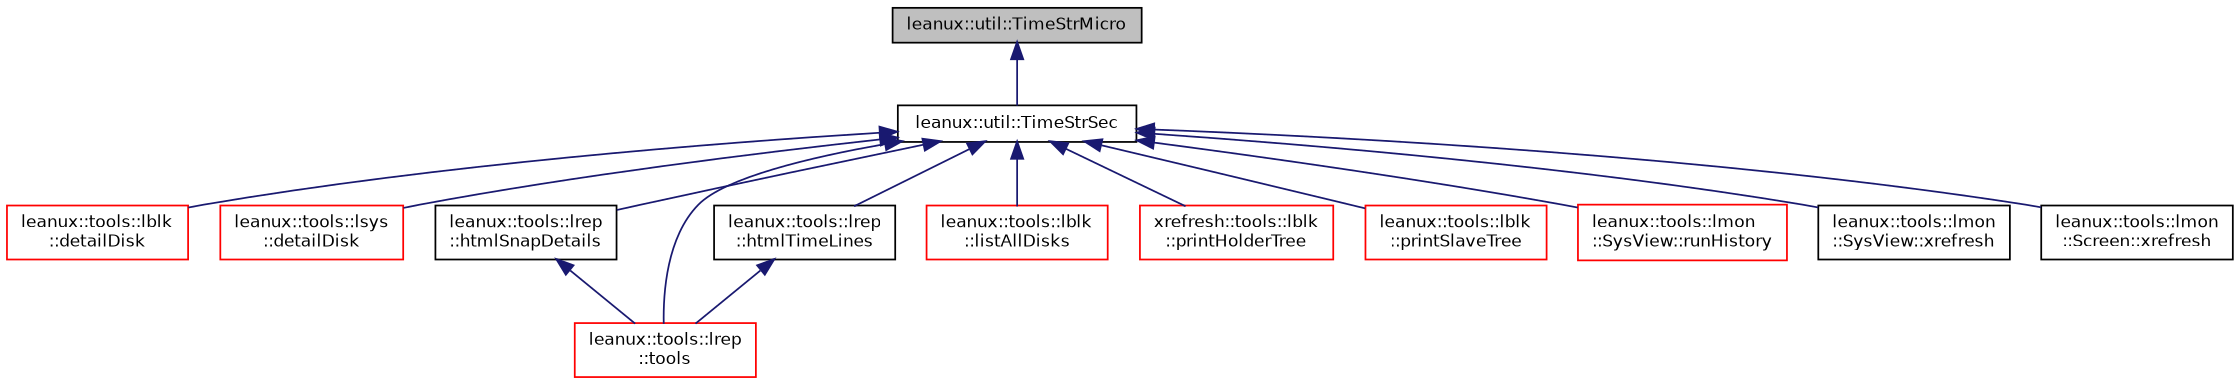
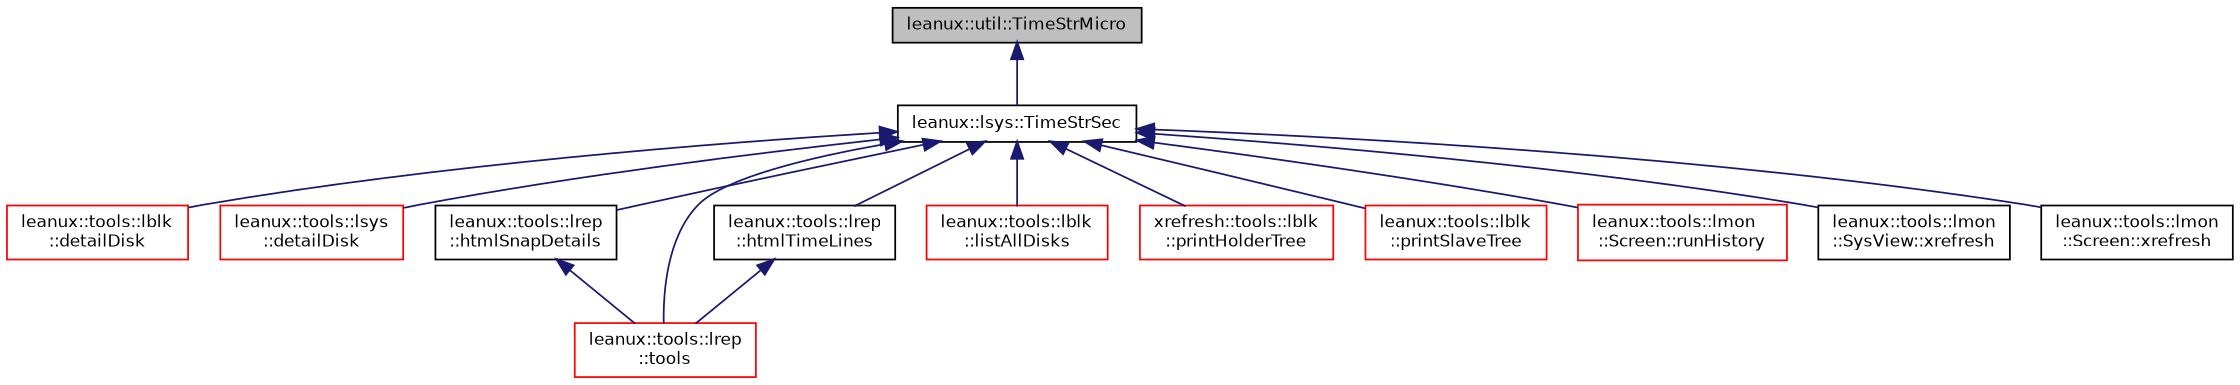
(1017, 124) -> (1017, 124)
(1682, 233) -> (1682, 233)
